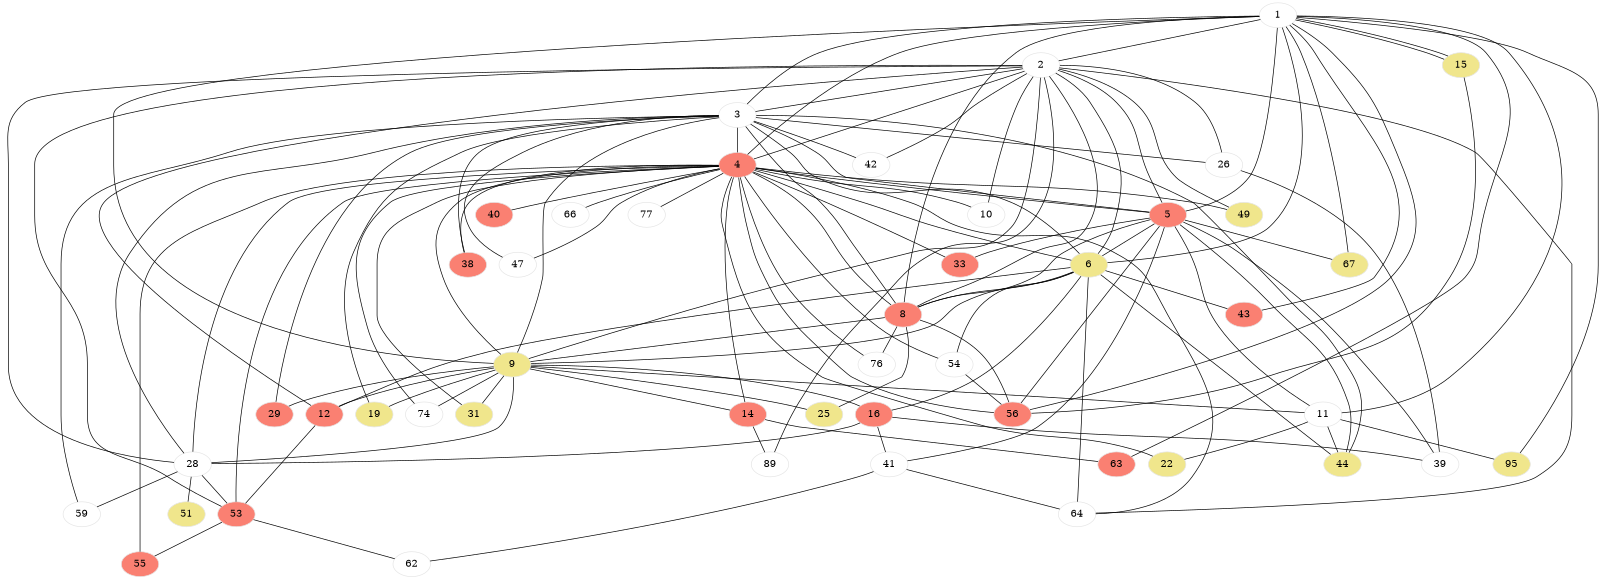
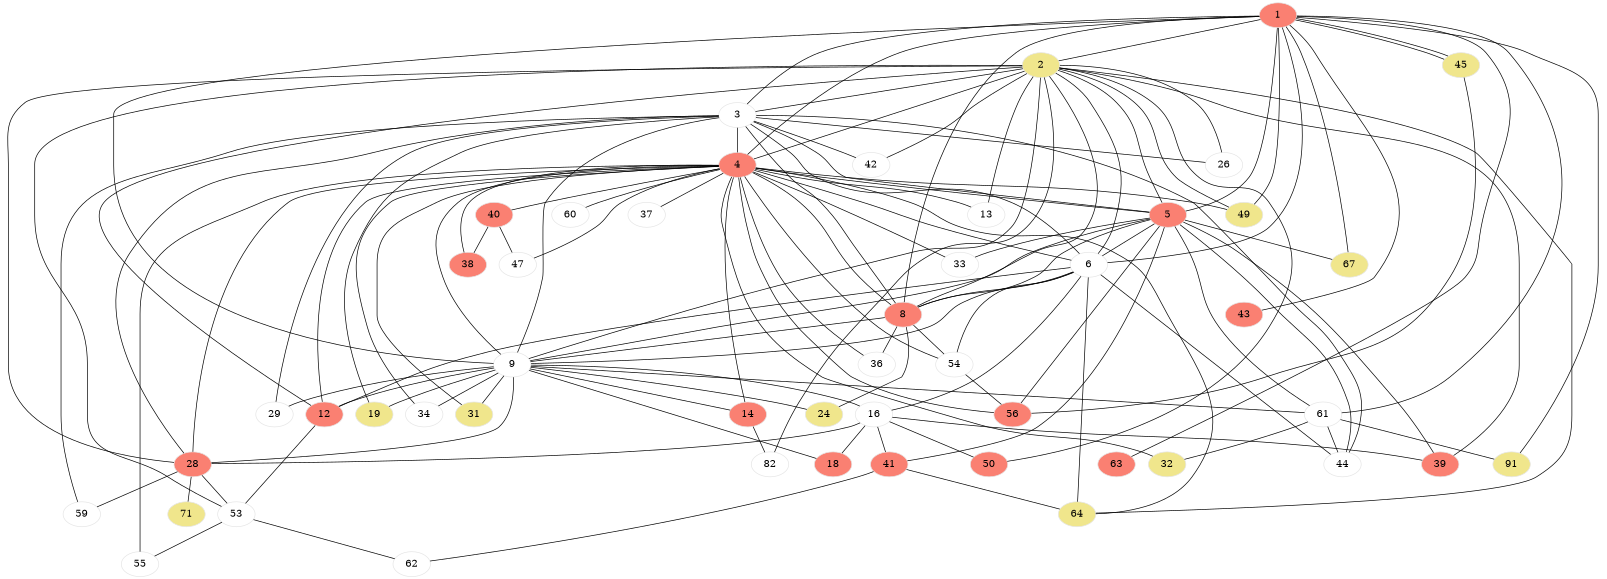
(1278, 15) -> (1278, 15)
(1041, 65) -> (1041, 65)
(1461, 65) -> (1461, 65)
(546, 142) -> (506, 240)
(486, 149) -> (481, 240)
(366, 194) -> (435, 186)
(570, 215) -> (570, 215)
(647, 215) -> (647, 215)
(986, 215) -> (986, 215)
(960, 265) -> (960, 265)
(1089, 265) -> (1089, 265)
(1394, 283) -> (1428, 148)
(1166, 290) -> none
(1357, 301) -> (1279, 115)
none -> (845, 307)
(976, 349) -> (929, 340)
(512, 365) -> (512, 365)
(877, 365) -> (877, 365)
(274, 414) -> (274, 414)
(424, 414) -> (424, 414)
(824, 414) -> (824, 414)
(874, 414) -> (874, 414)
(1323, 414) -> (1323, 414)
(931, 442) -> none
(193, 464) -> (193, 464)
(770, 464) -> (770, 464)
none -> (833, 464)
(889, 464) -> (889, 464)
none -> (989, 464)
(1167, 464) -> (1167, 464)
(1343, 464) -> (1343, 464)
(1440, 464) -> (1440, 464)
(1512, 464) -> (1512, 464)
(186, 514) -> (186, 514)
(236, 514) -> (236, 514)
(1077, 514) -> (1077, 514)
(140, 564) -> (140, 564)
